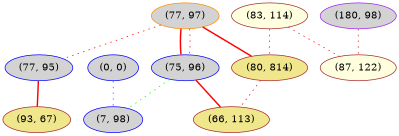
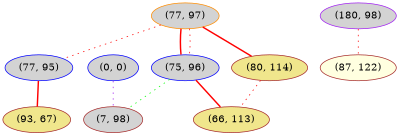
(270, 16) -> none
(270, 68) -> (270, 68)
(113, 120) -> (113, 120)
